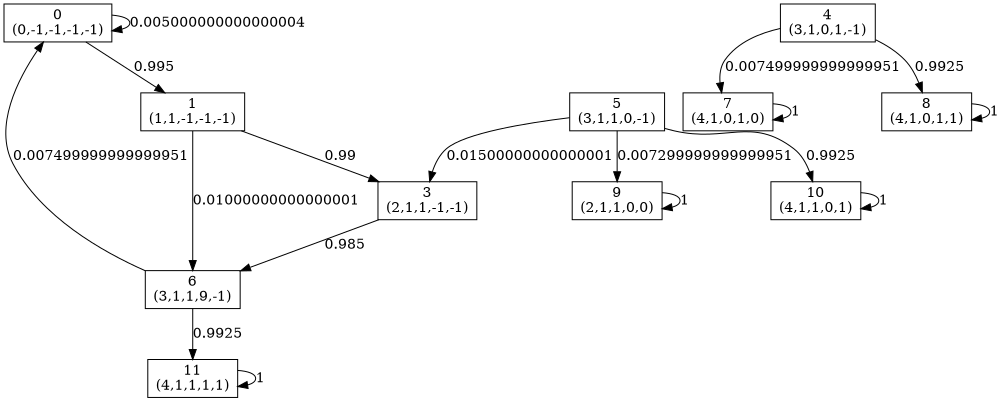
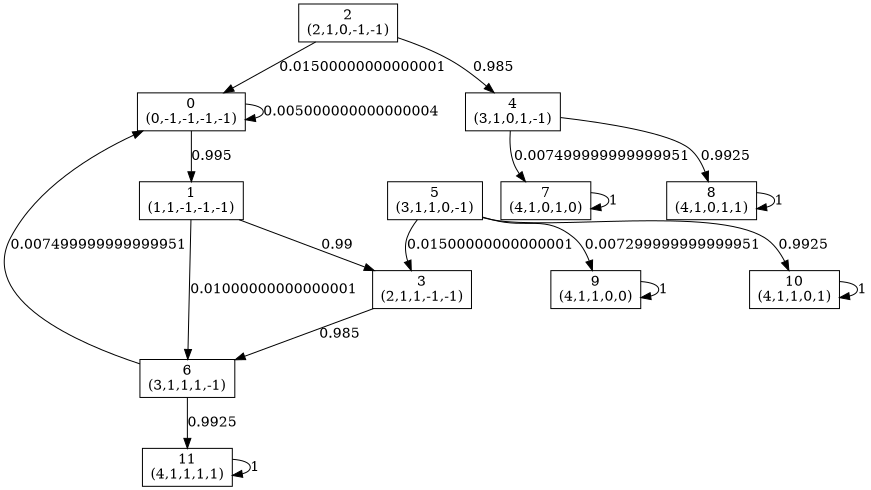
none -> (348, 23)
(617, 201) -> (596, 290)
(193, 290) -> (187, 378)
